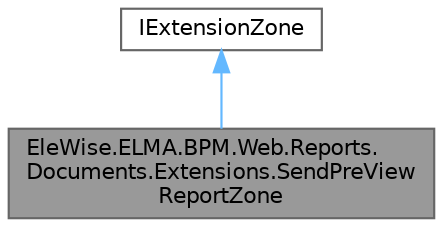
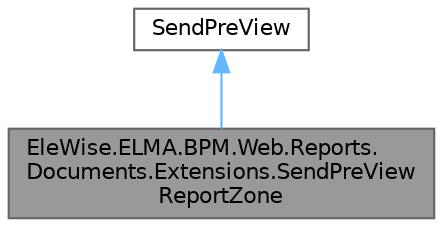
(221, 29) -> (221, 29)
